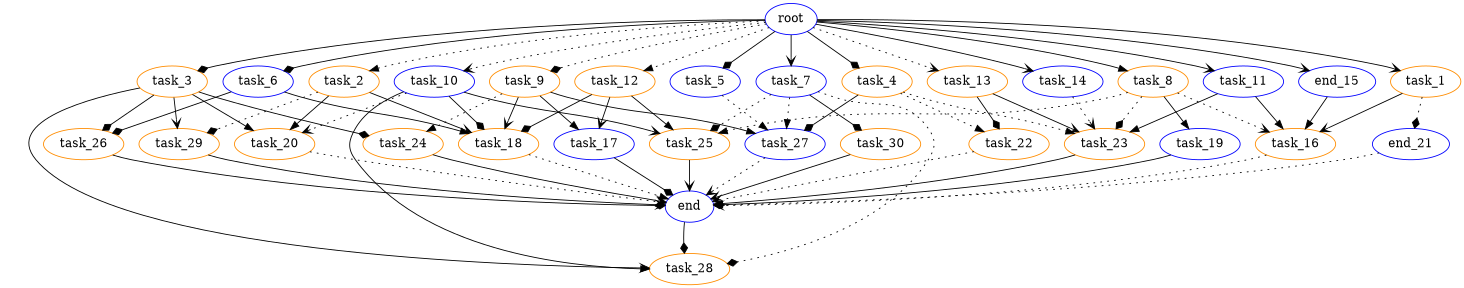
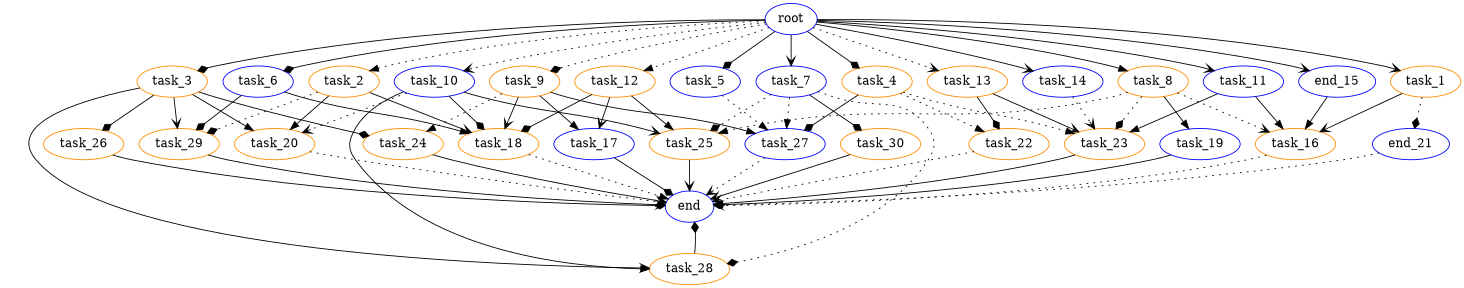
(182, 109) -> (226, 107)
(684, 232) -> (695, 243)
